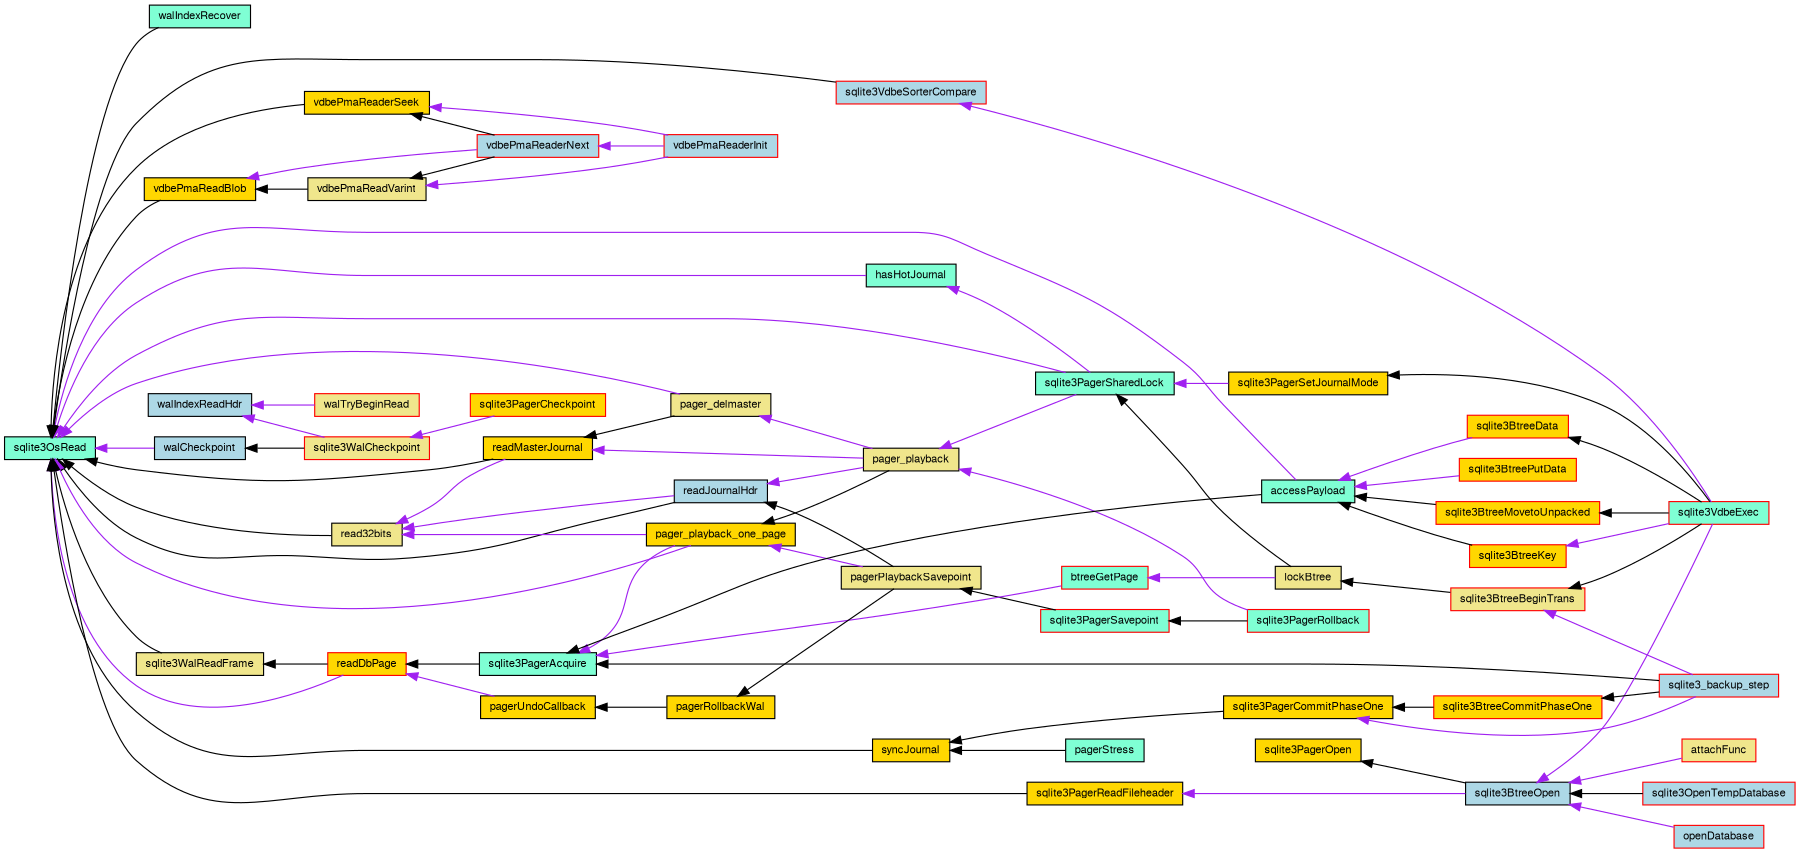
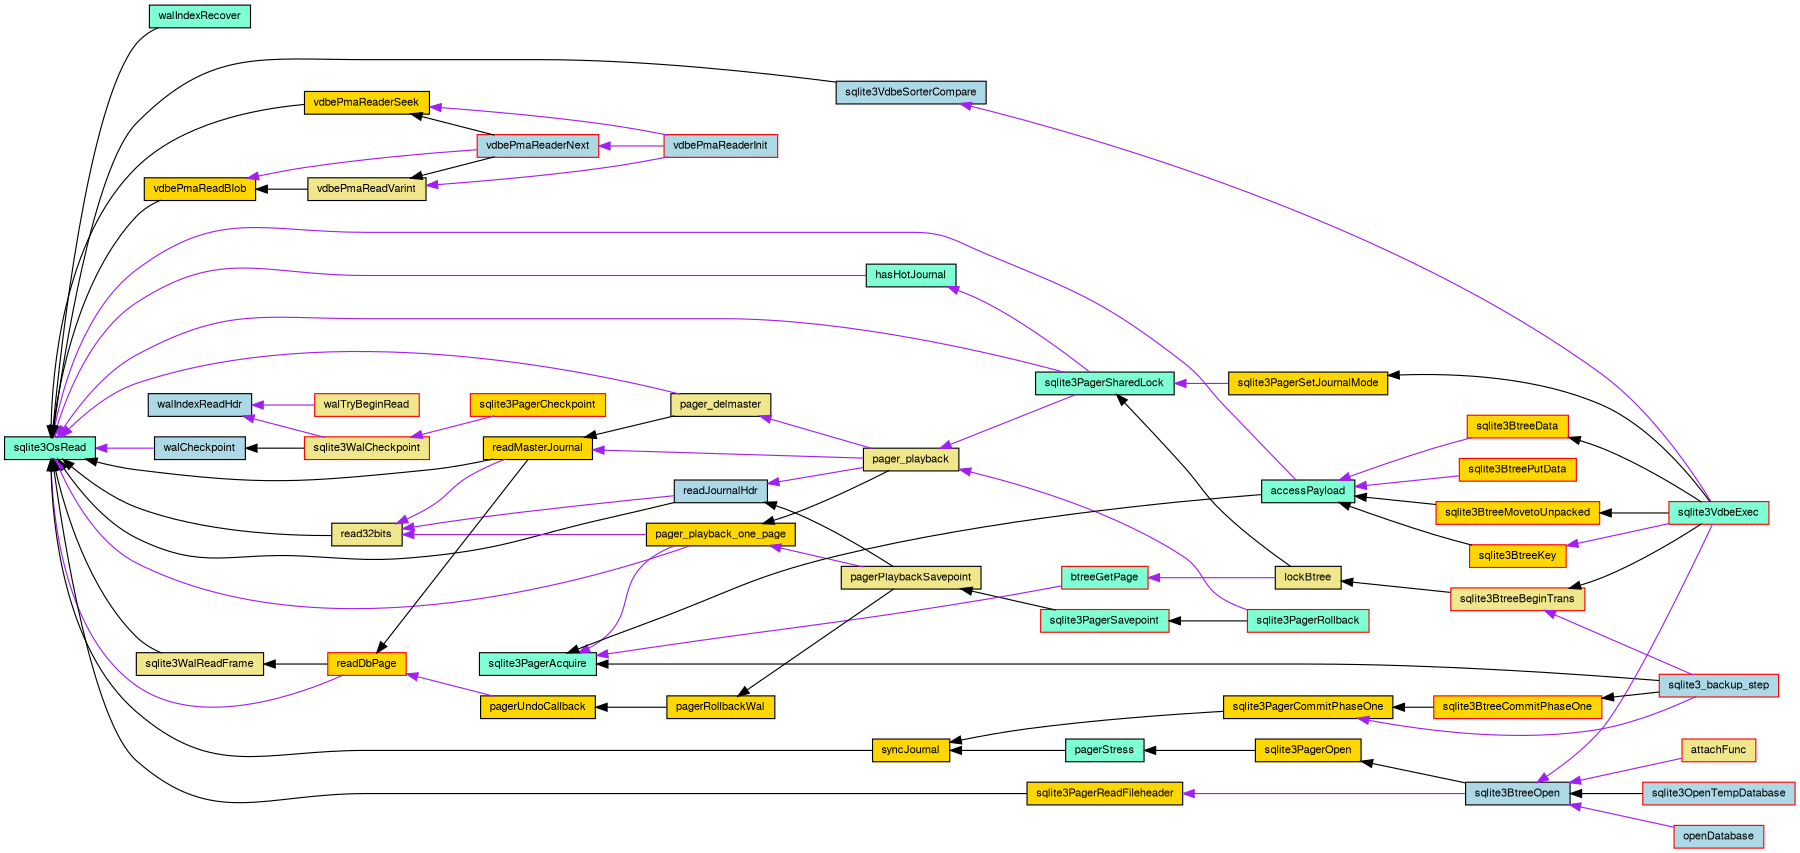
(911, 93) -> (911, 93)
(449, 664) -> (449, 561)
none -> (1206, 750)
